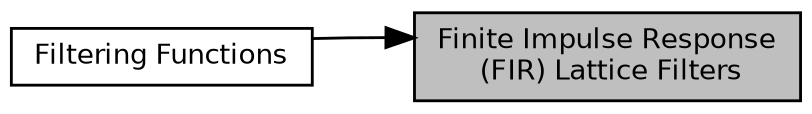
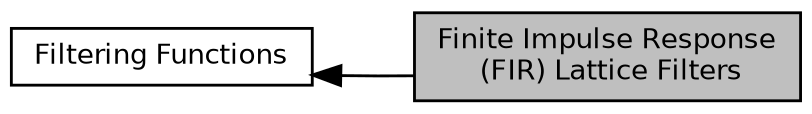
(349, 38) -> (378, 76)
